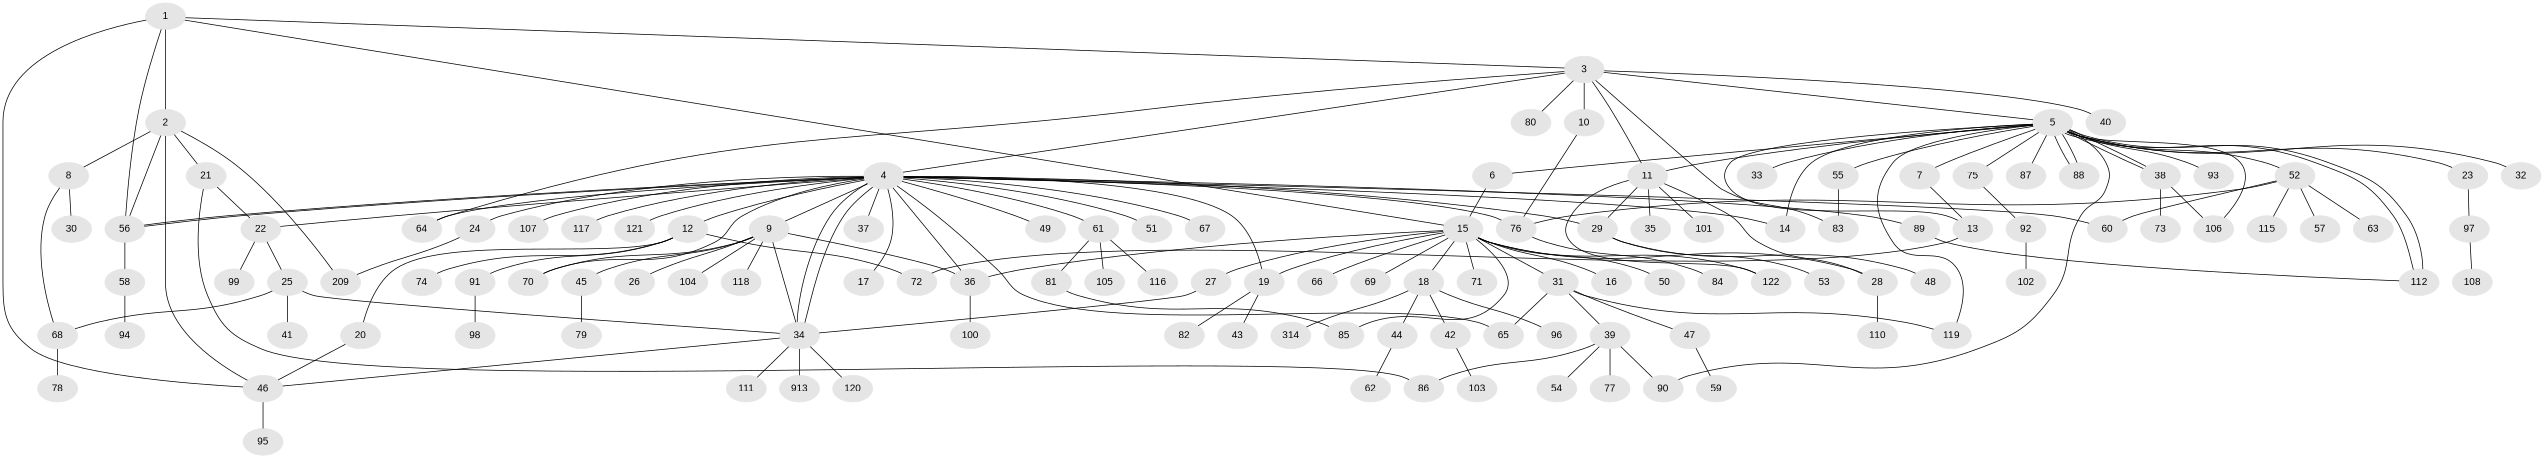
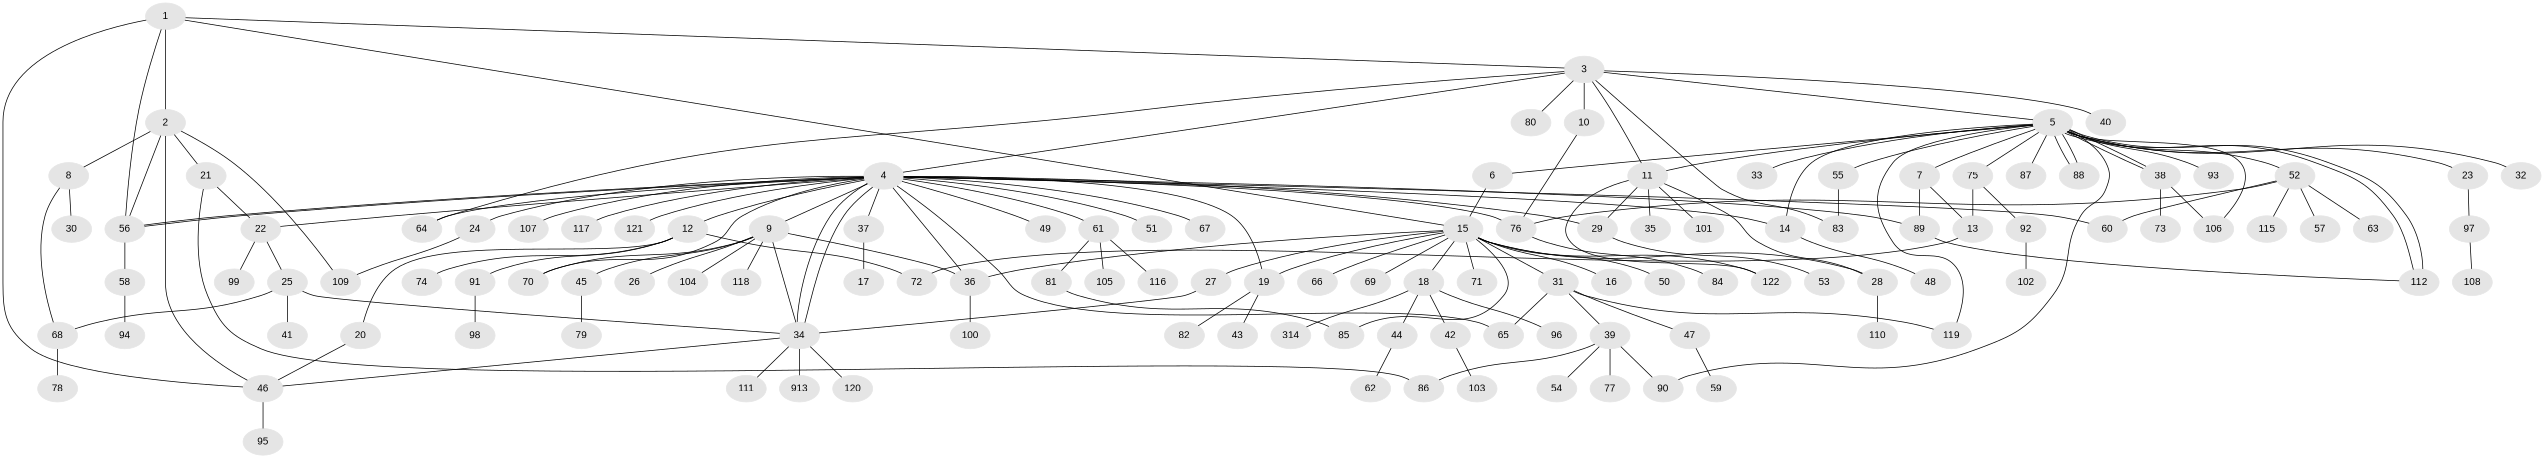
(1727, 168) -> (1973, 200)
none -> (1920, 198)
(892, 232) -> (864, 256)
(1764, 256) -> (1870, 258)
(341, 282) -> (341, 282)
